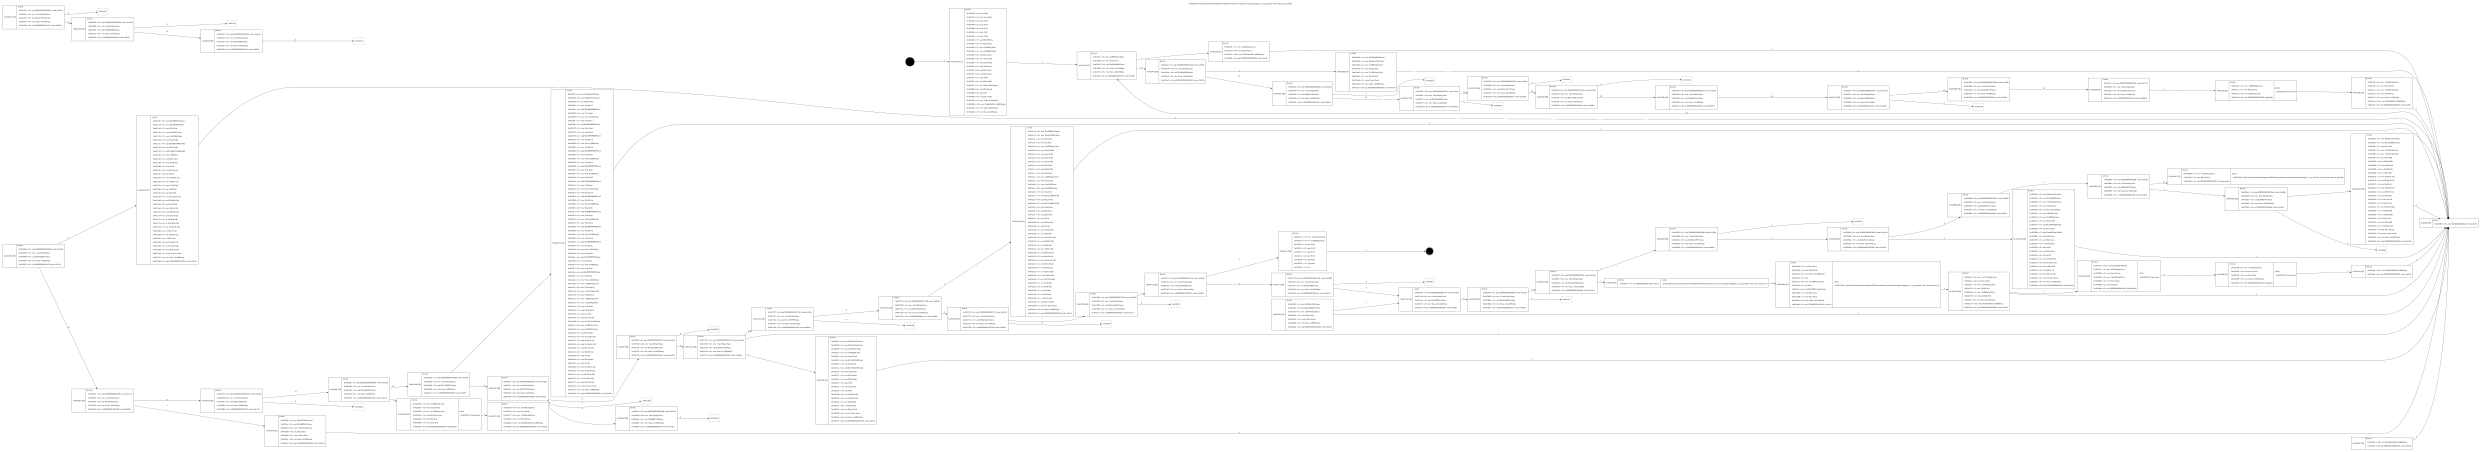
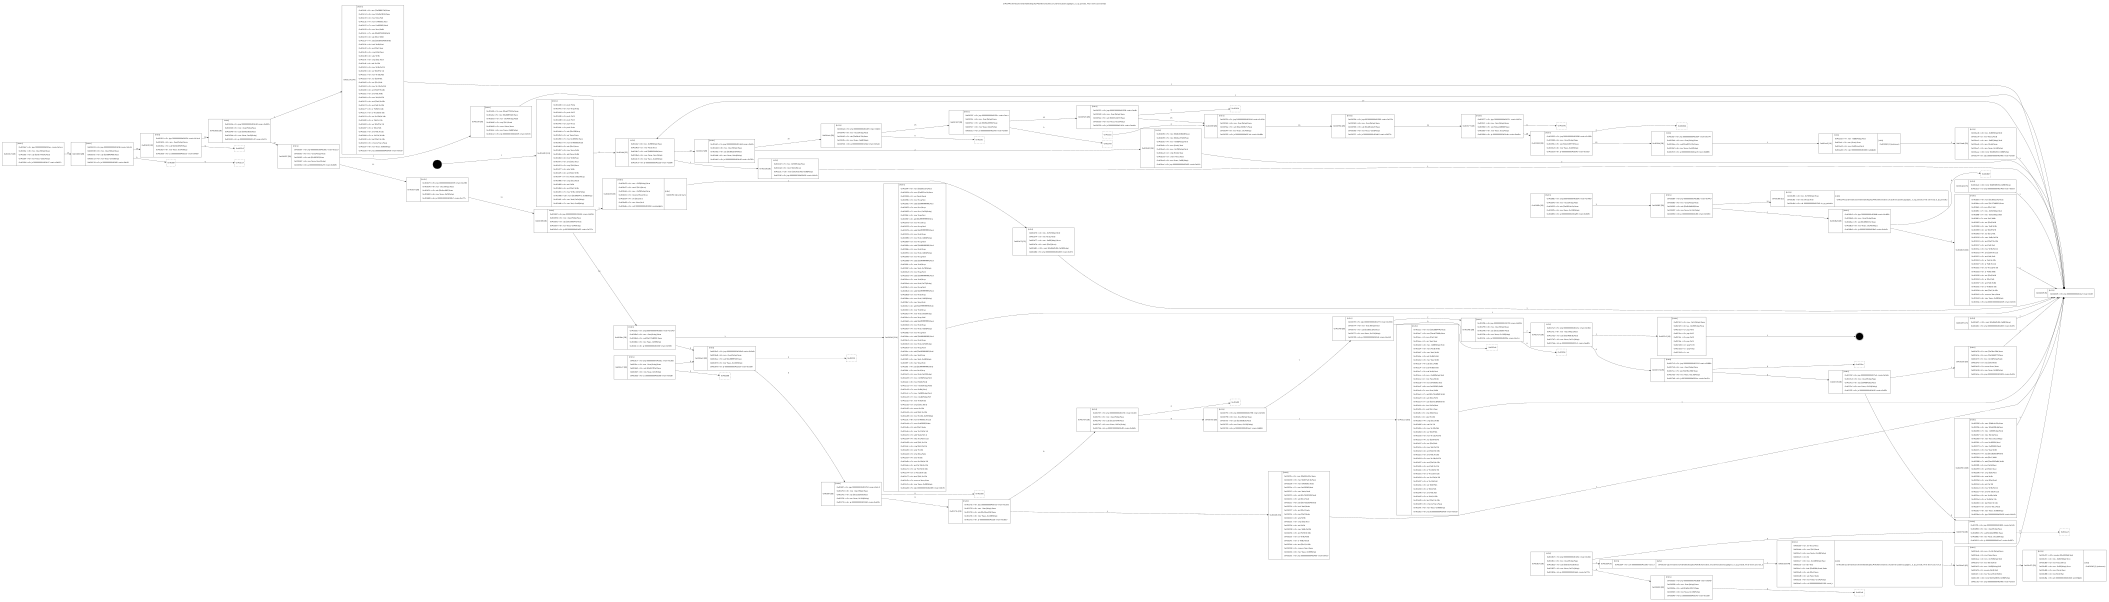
(80, 13) -> (204, 163)
(1638, 81) -> (1157, 126)
none -> (1682, 126)
none -> (204, 138)
(1858, 239) -> none
(2256, 274) -> none
(1531, 291) -> (1773, 539)
(1366, 307) -> (1922, 373)
(1631, 334) -> (1548, 309)
(478, 386) -> (684, 348)
(605, 401) -> (804, 421)
(359, 407) -> none
